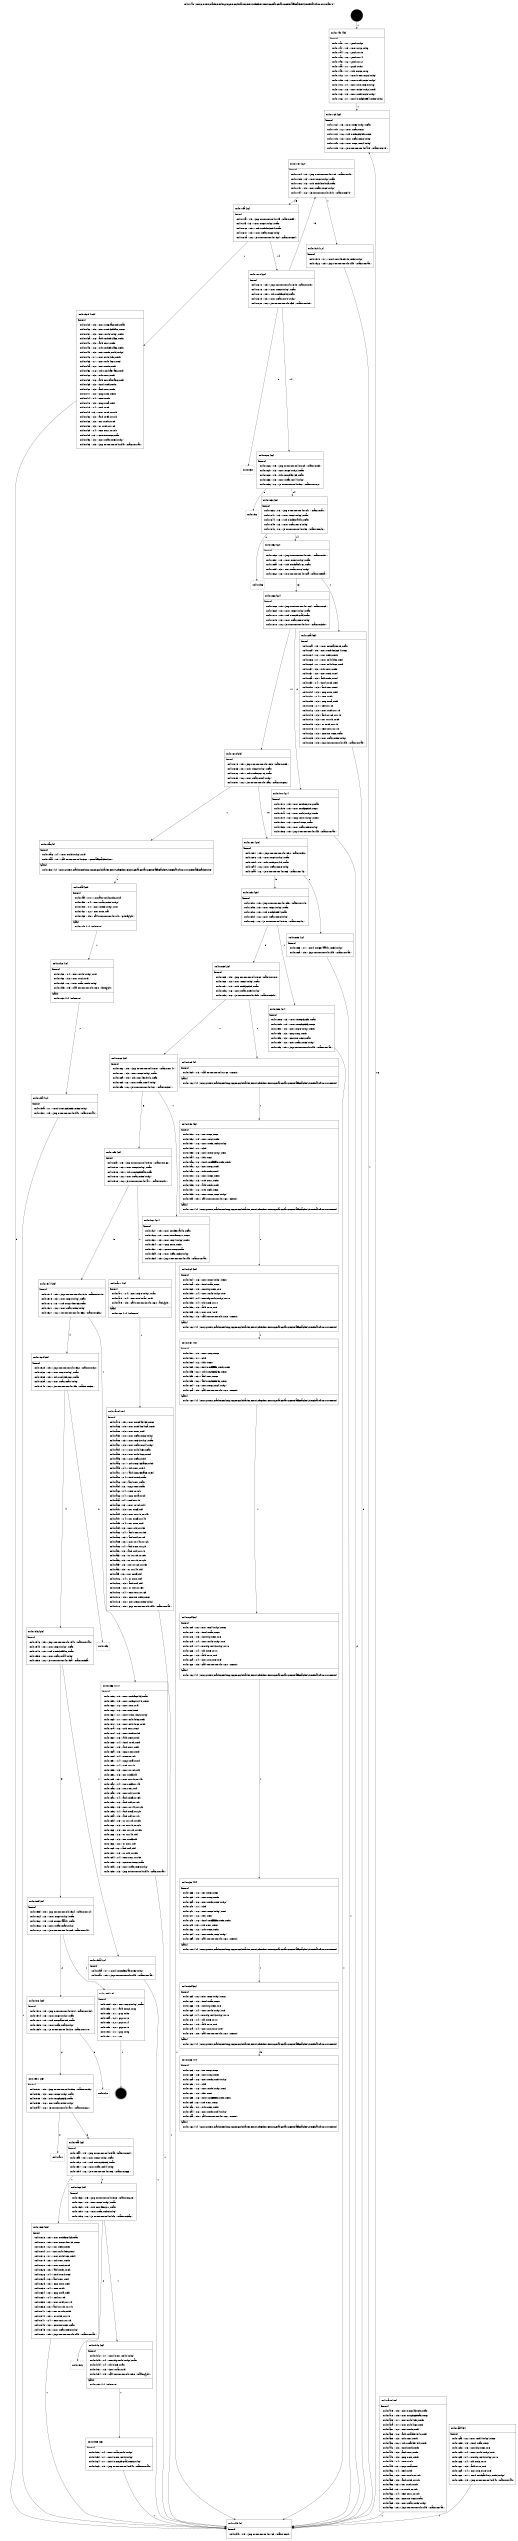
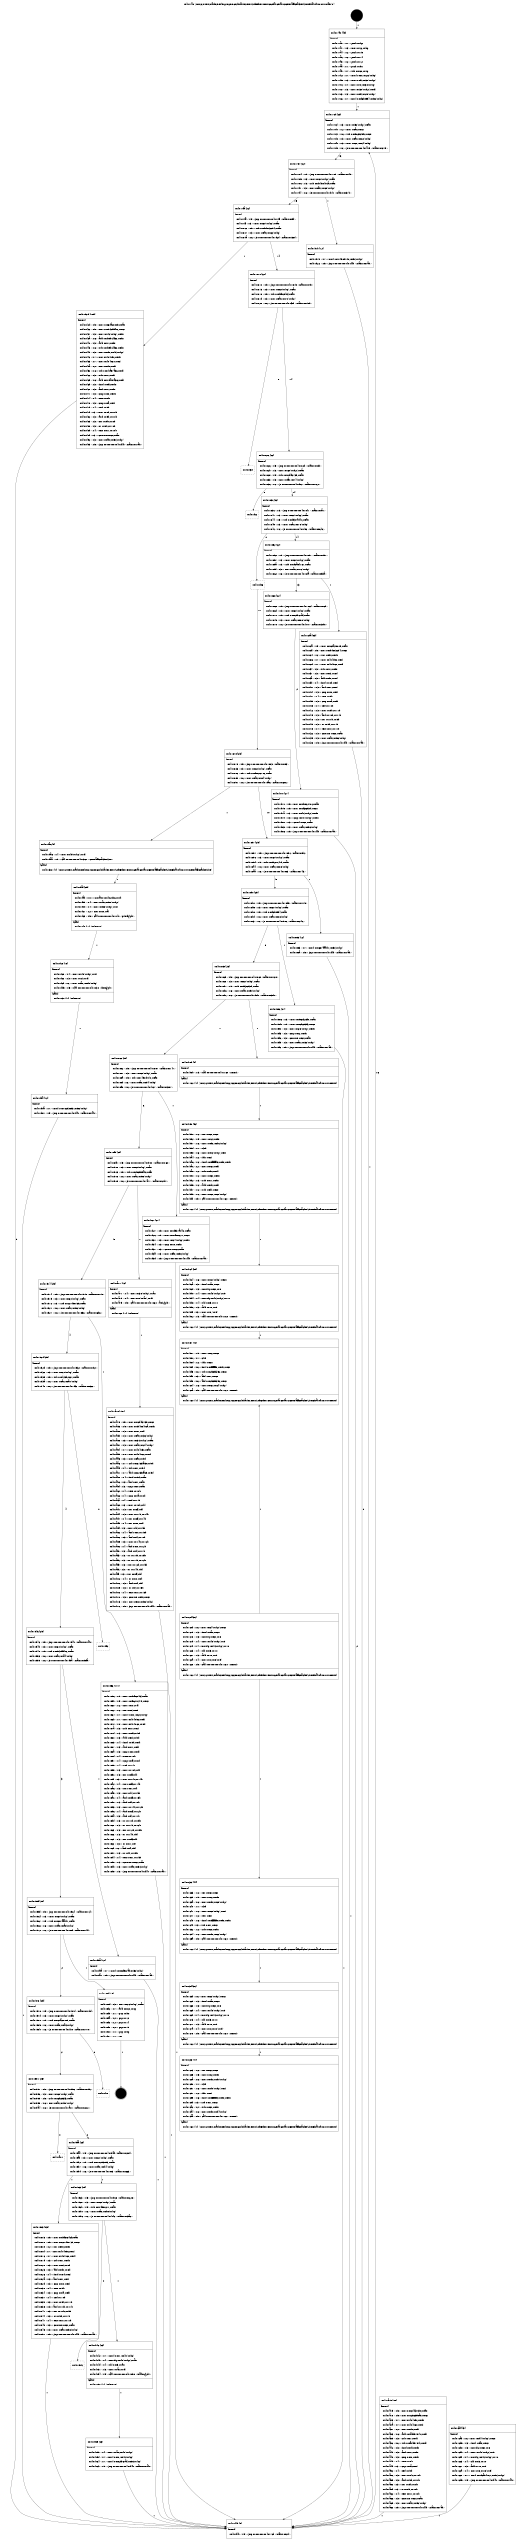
(303, 235) -> (339, 156)
(275, 688) -> (257, 669)
(254, 1508) -> (259, 1510)
(260, 2052) -> (260, 2052)
